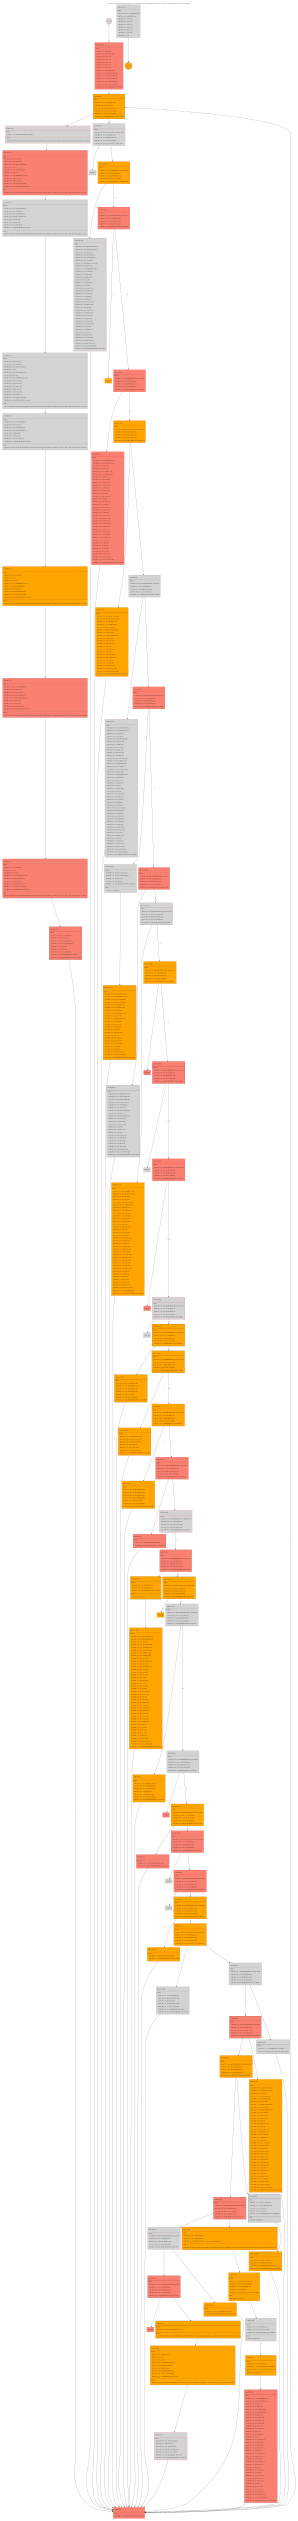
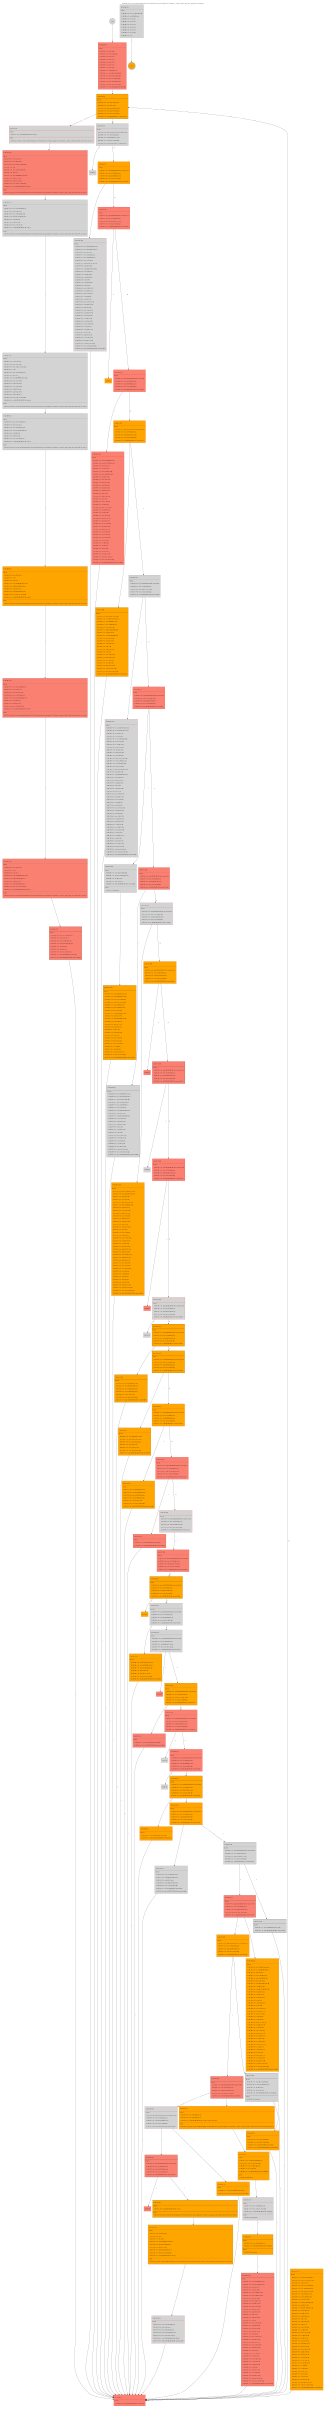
(146, 1588) -> none
